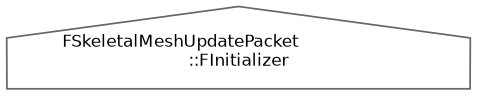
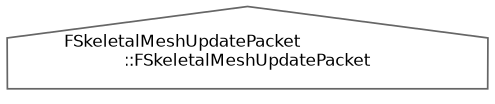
(239, 52) -> (248, 52)
